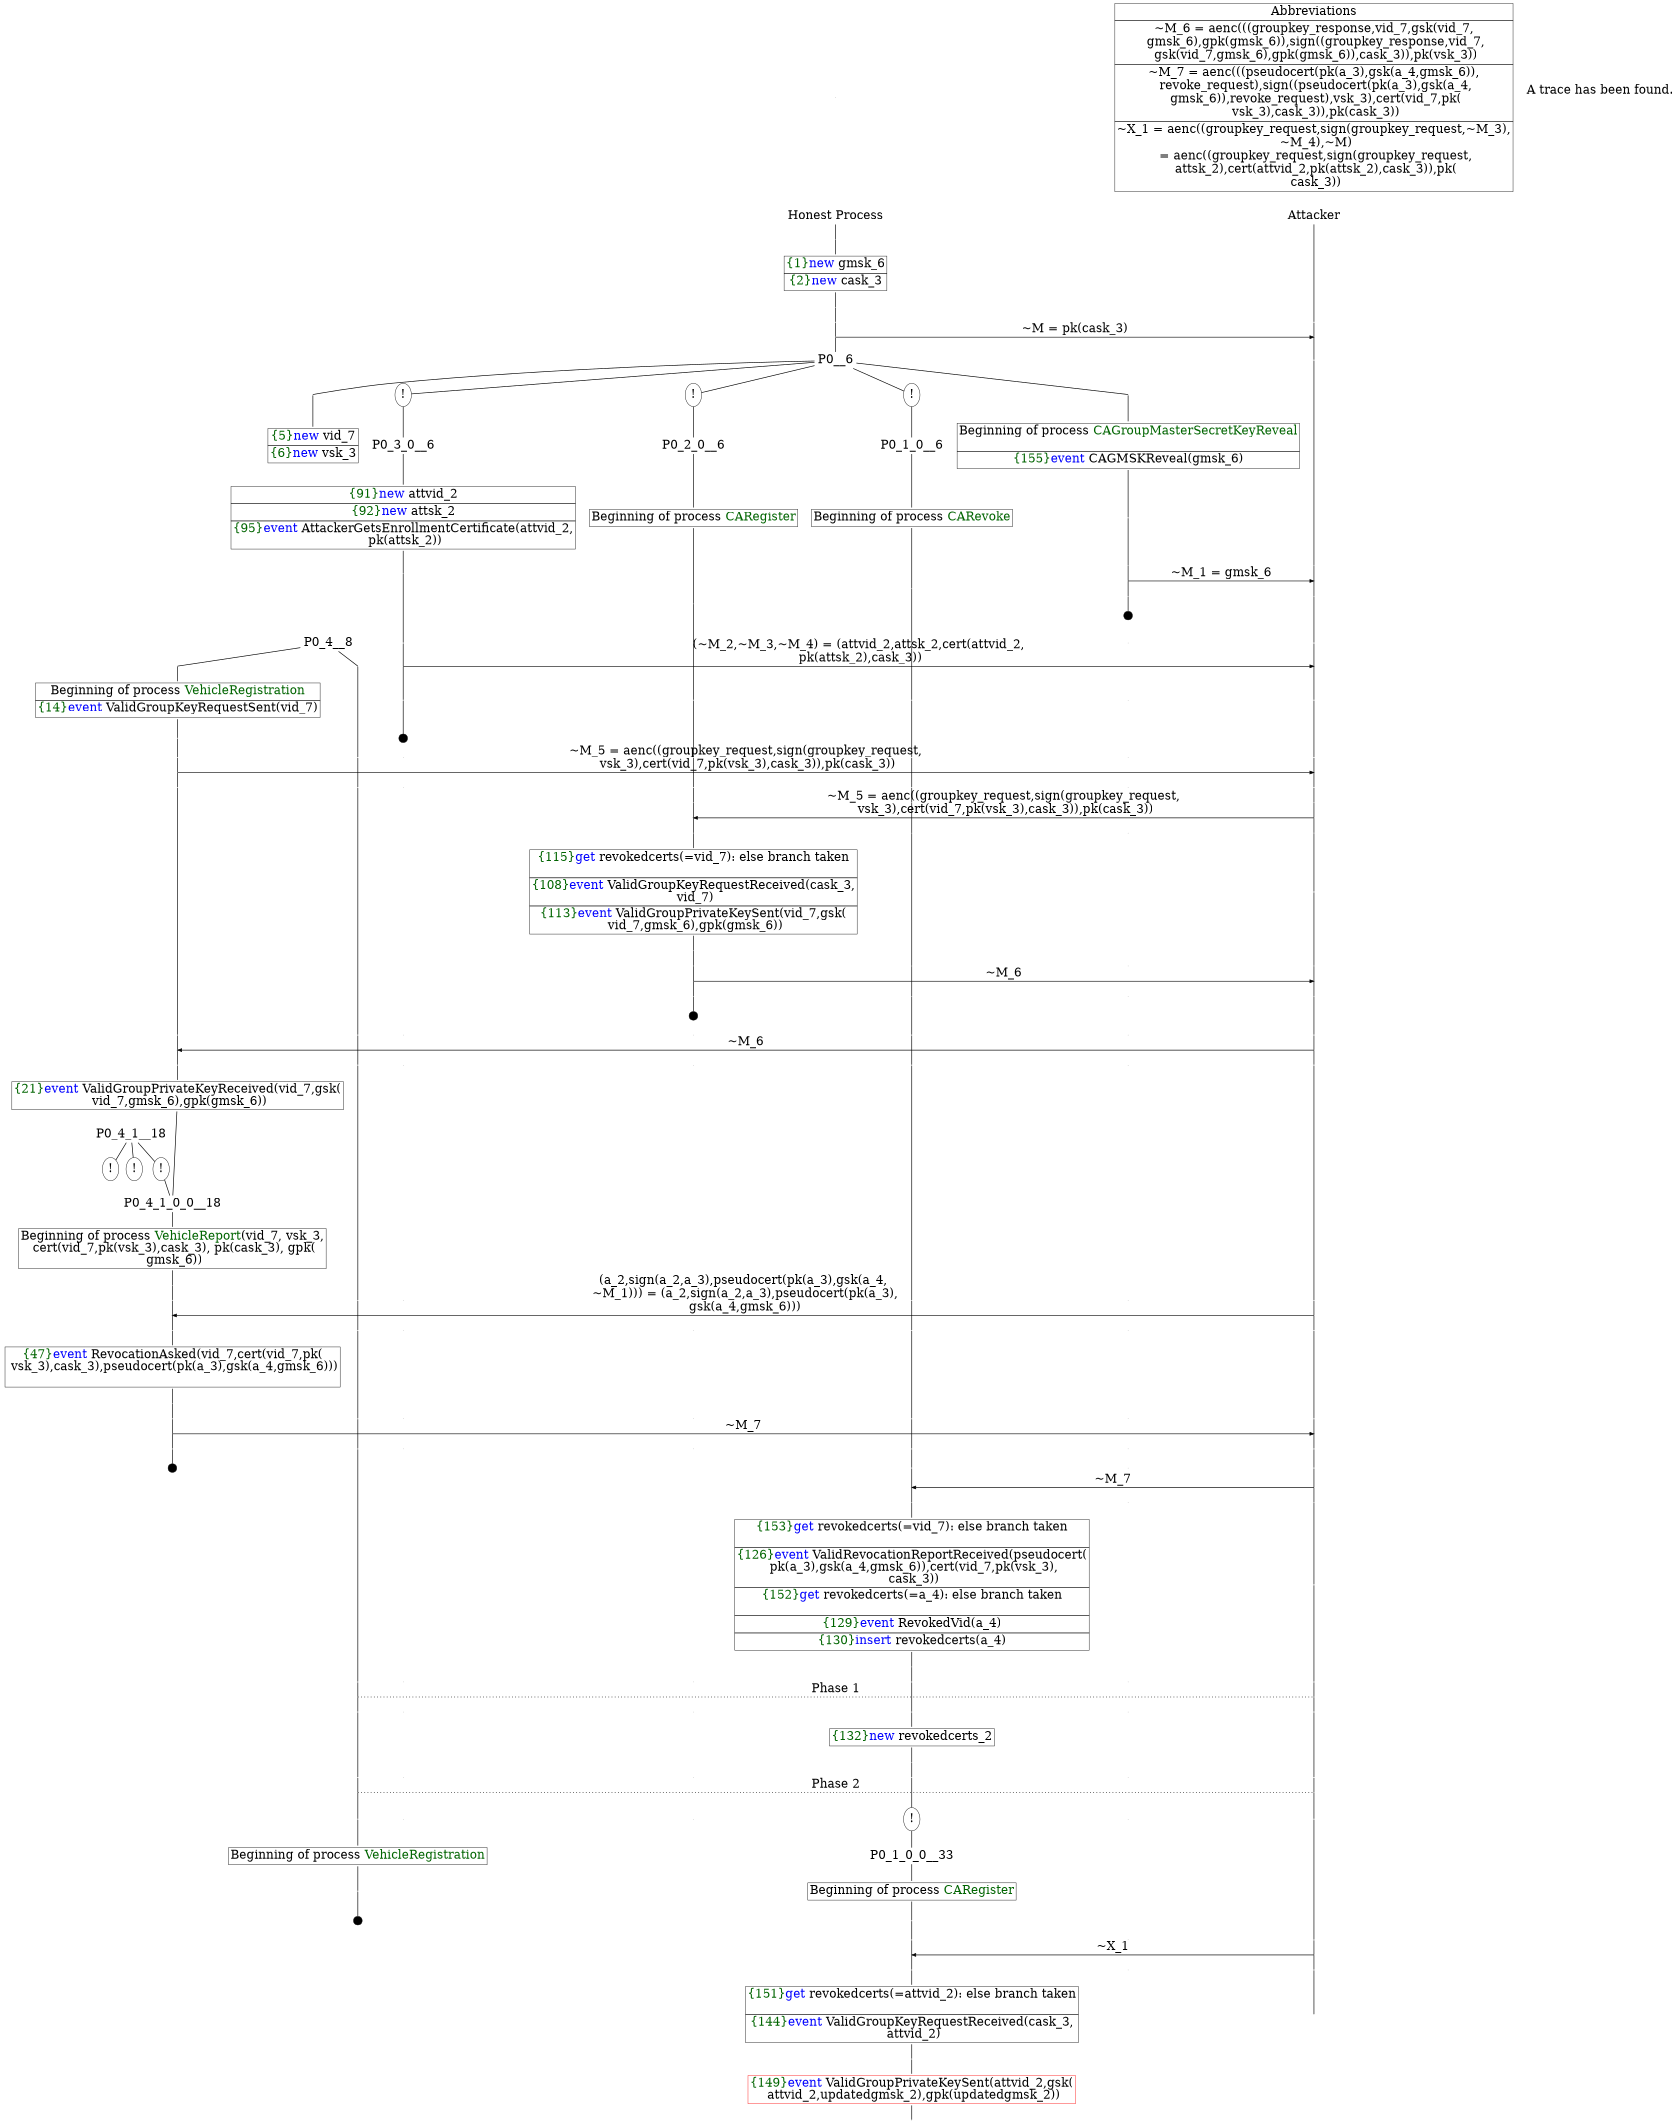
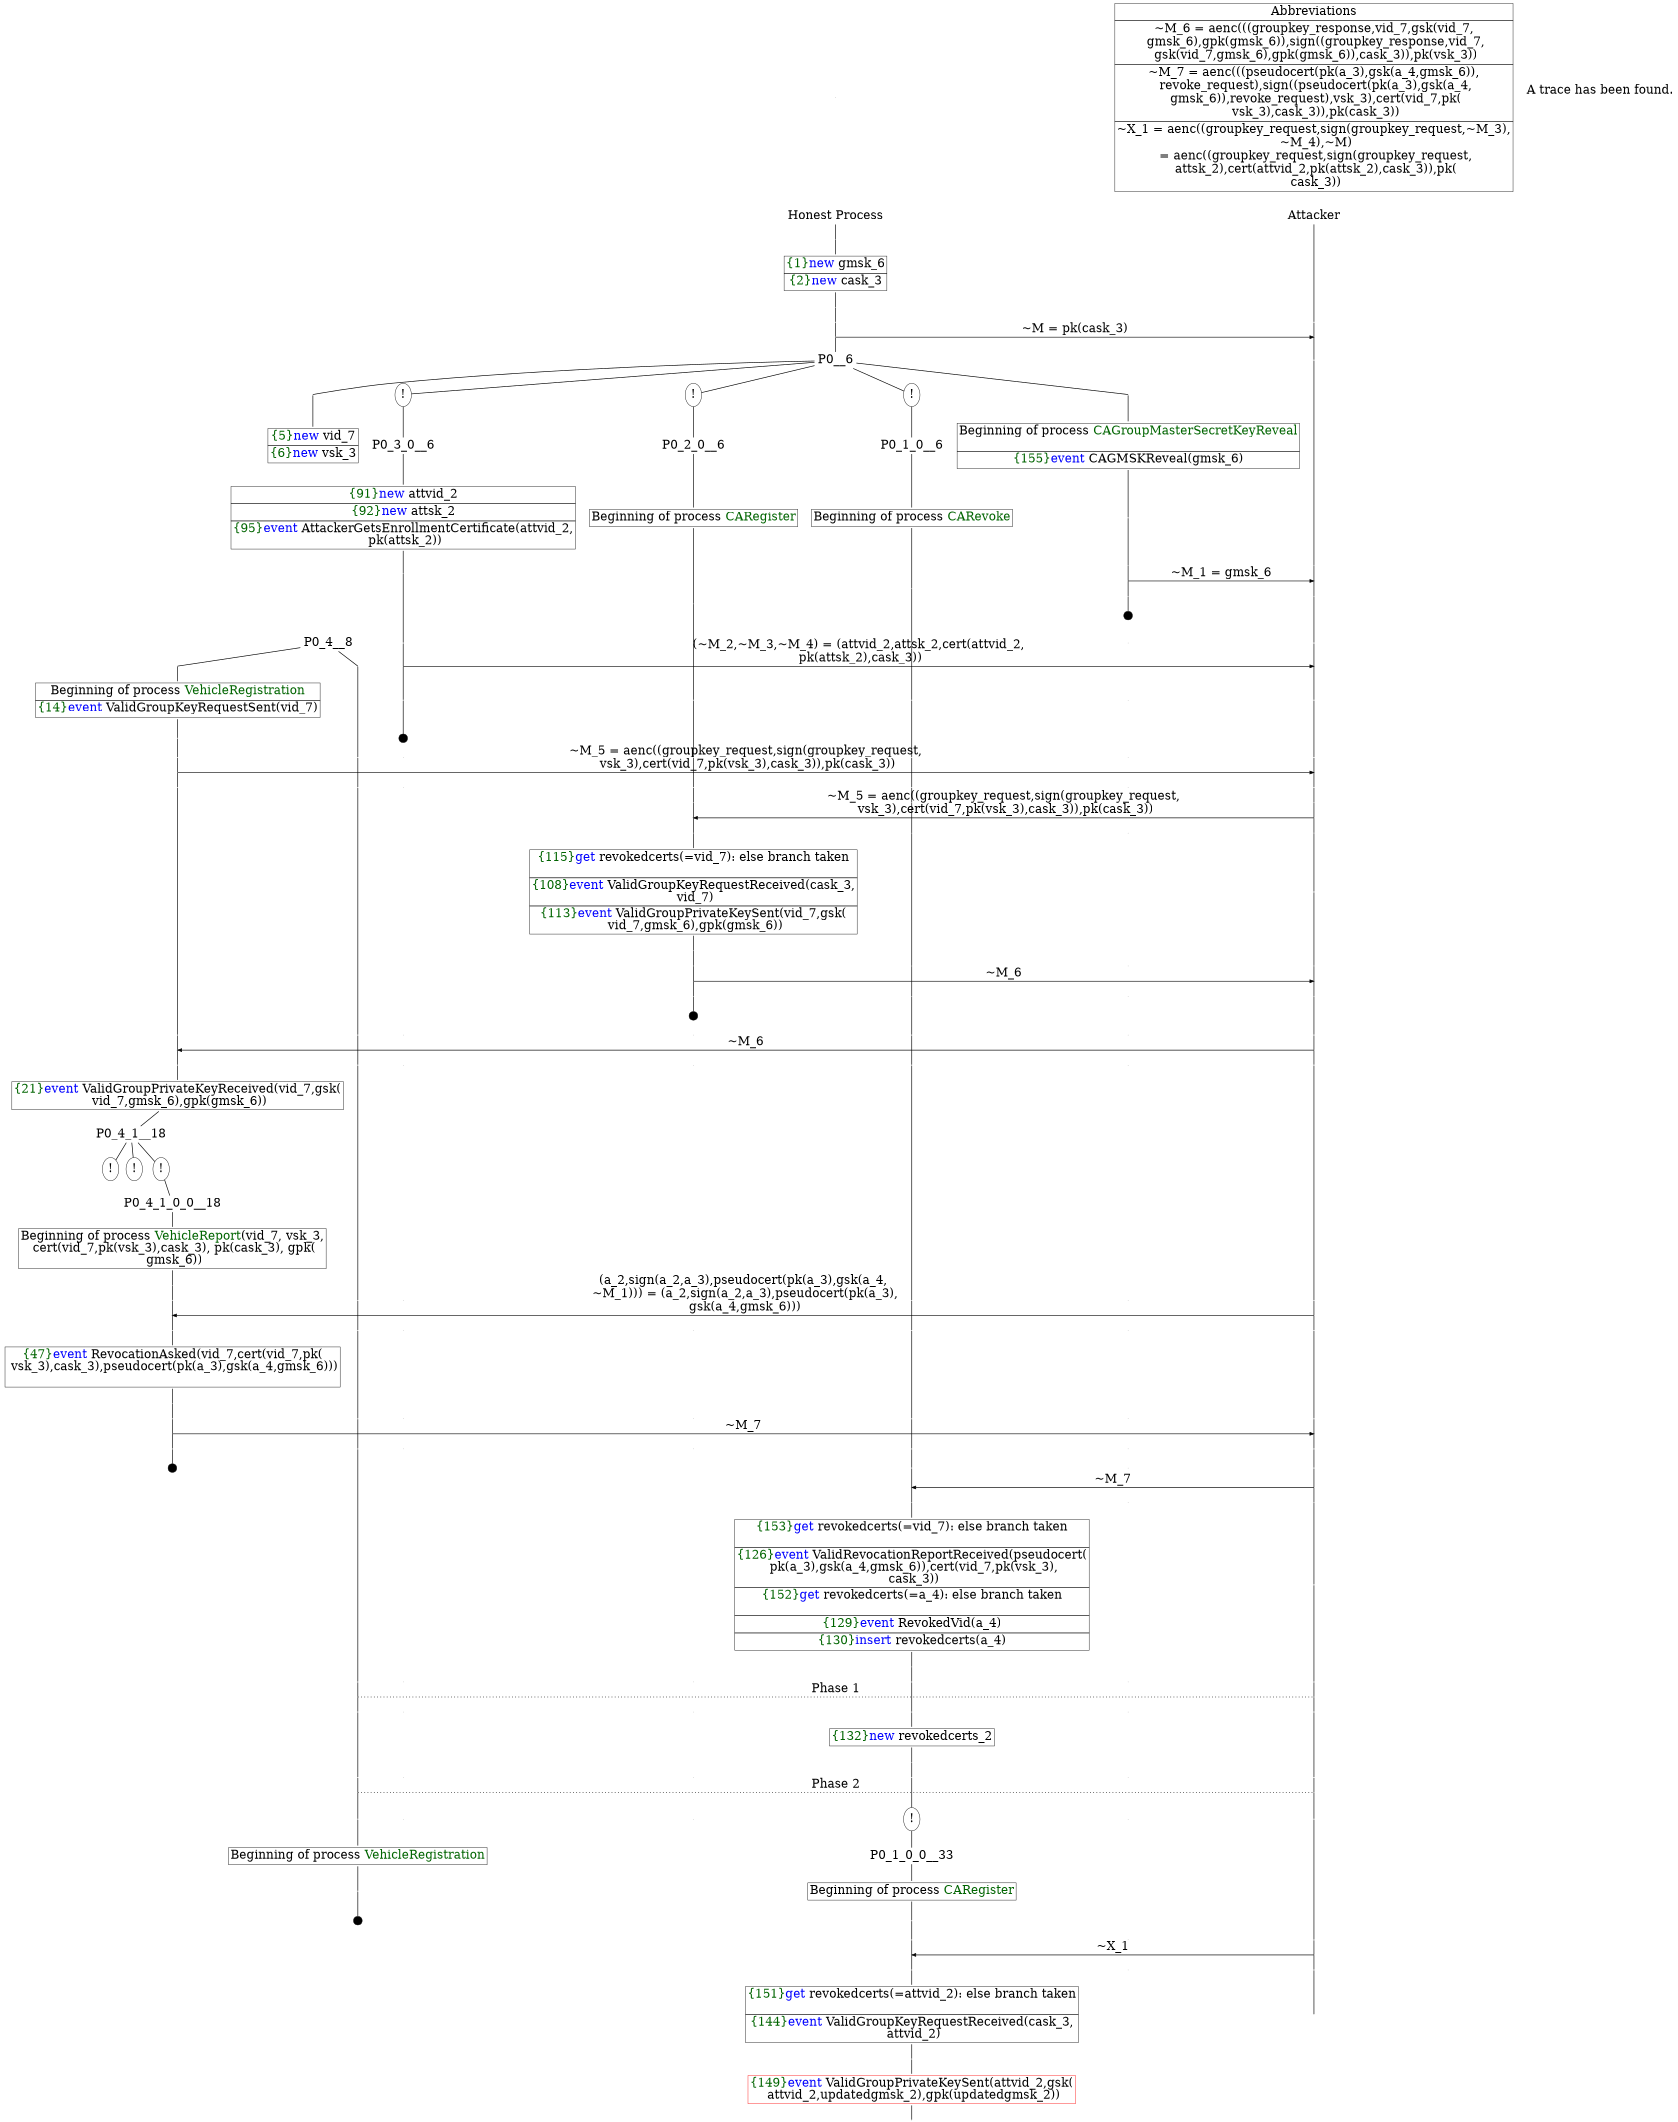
(175, 1153) -> (150, 1119)
